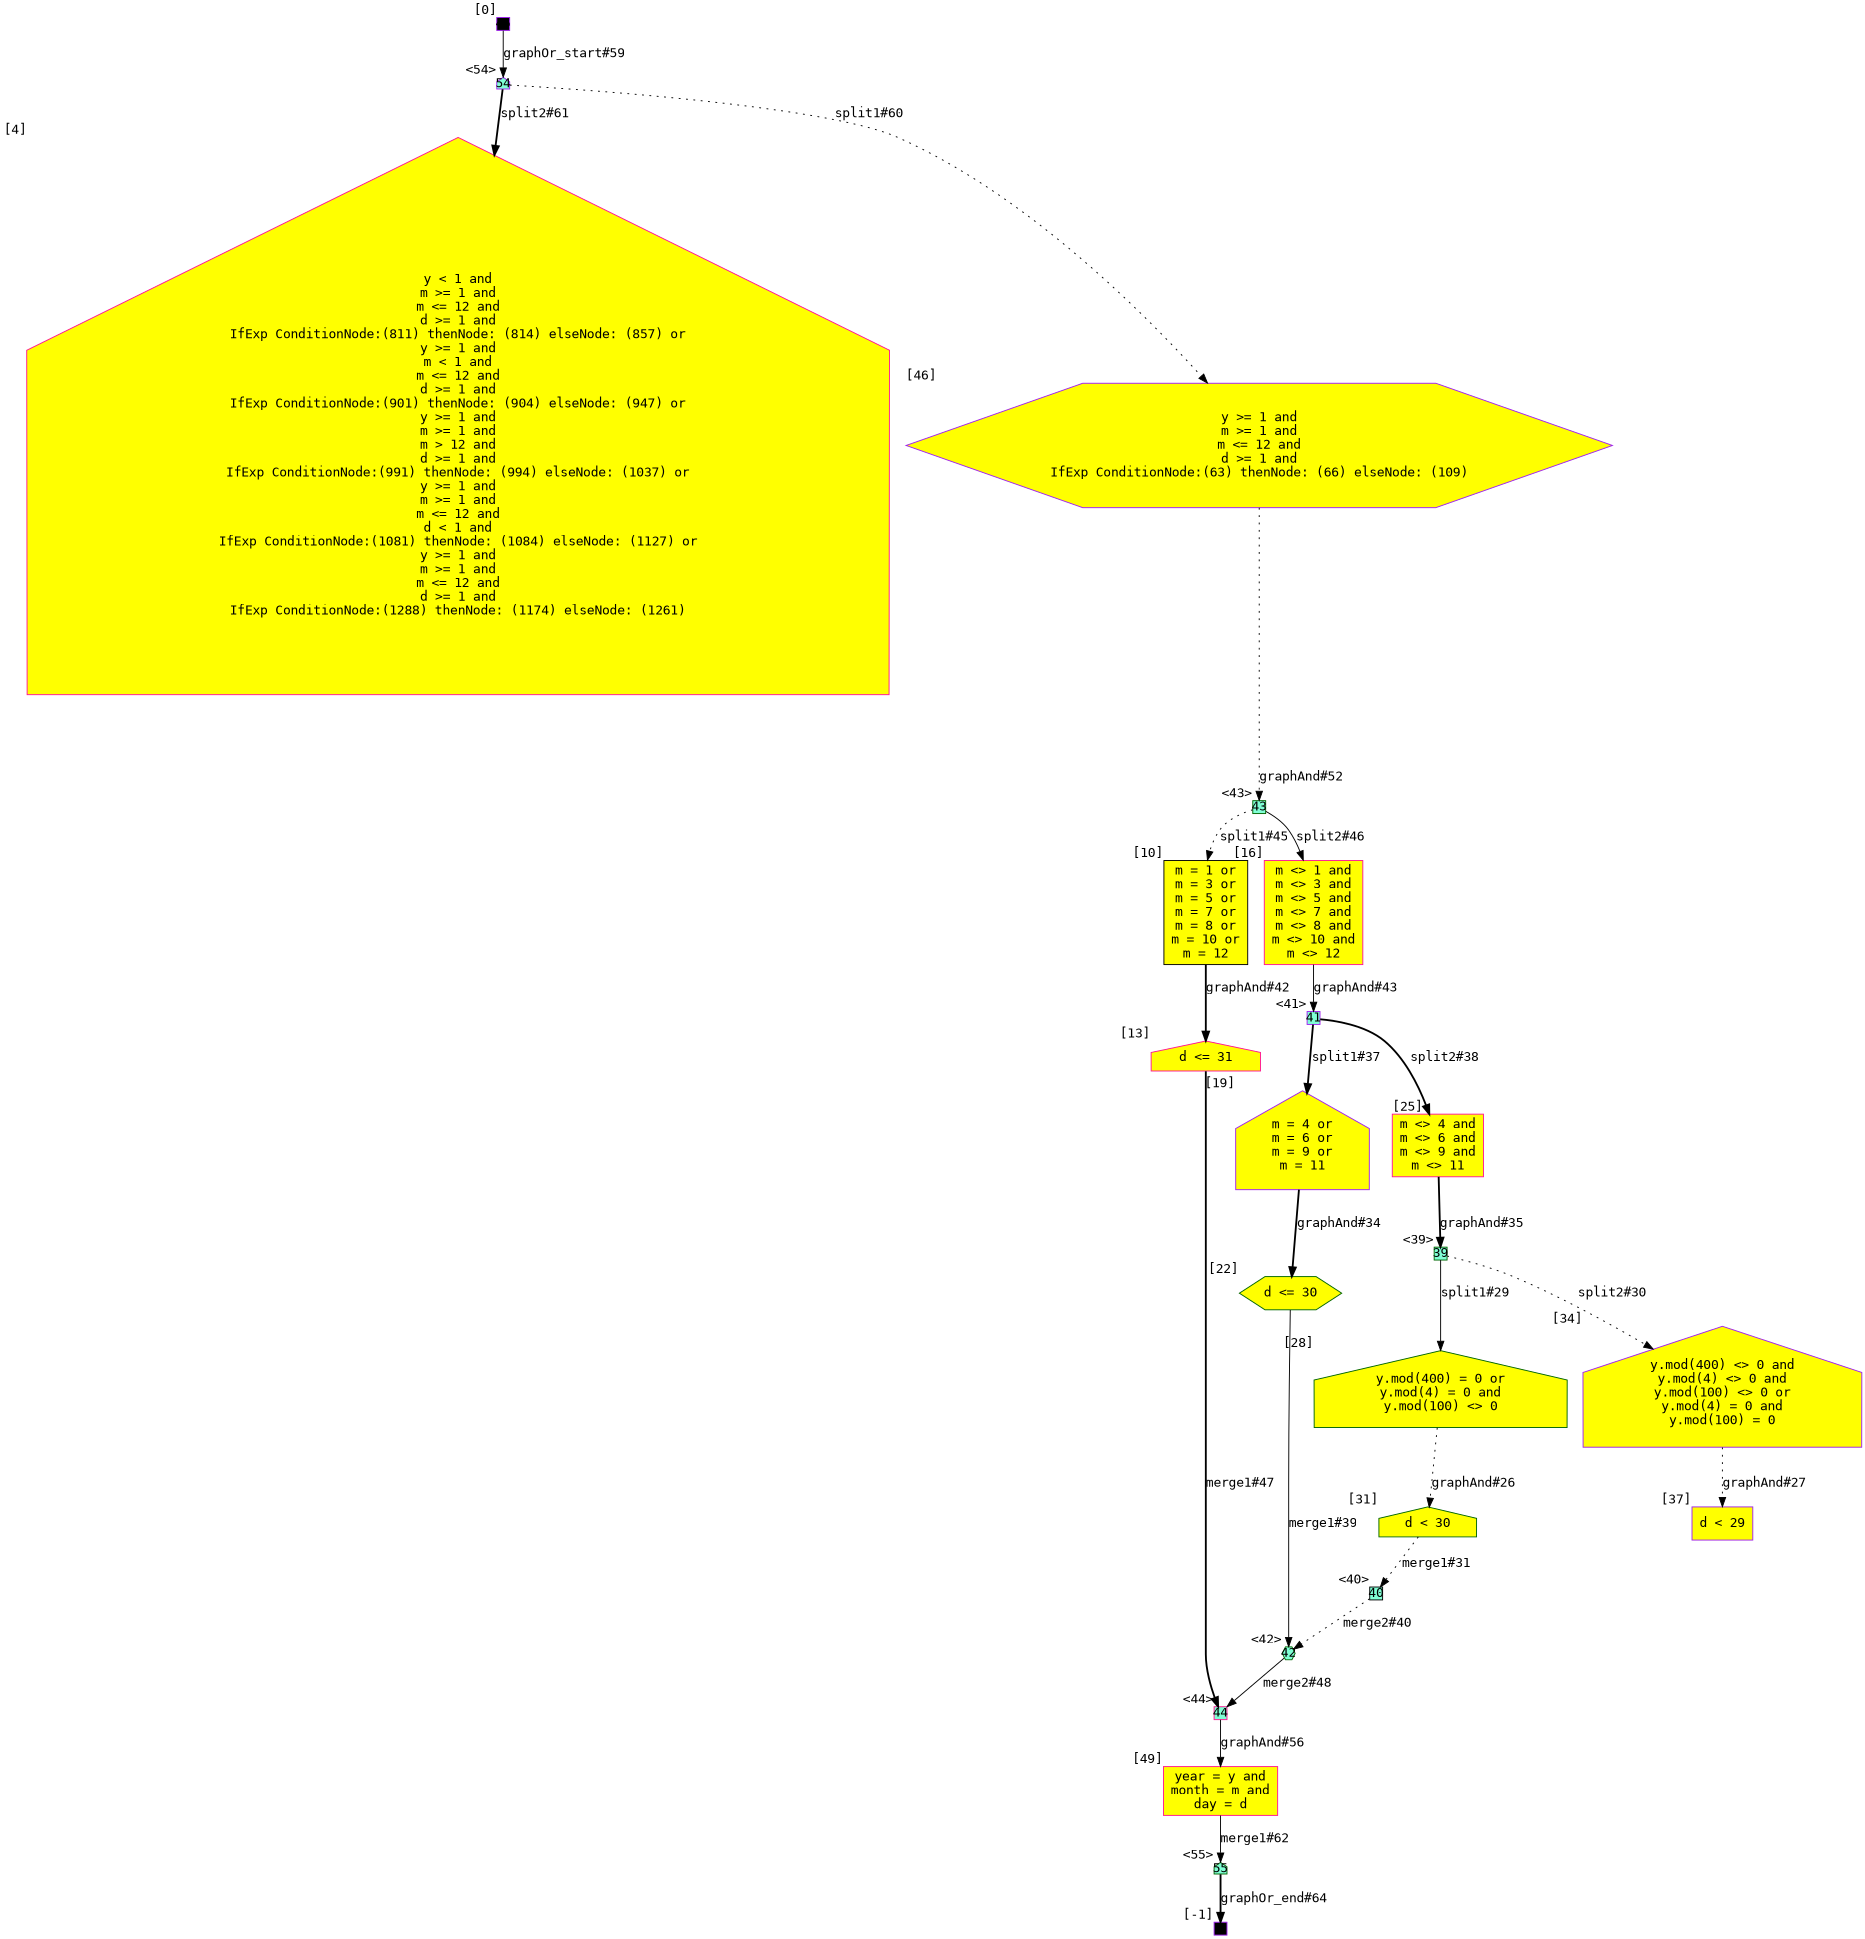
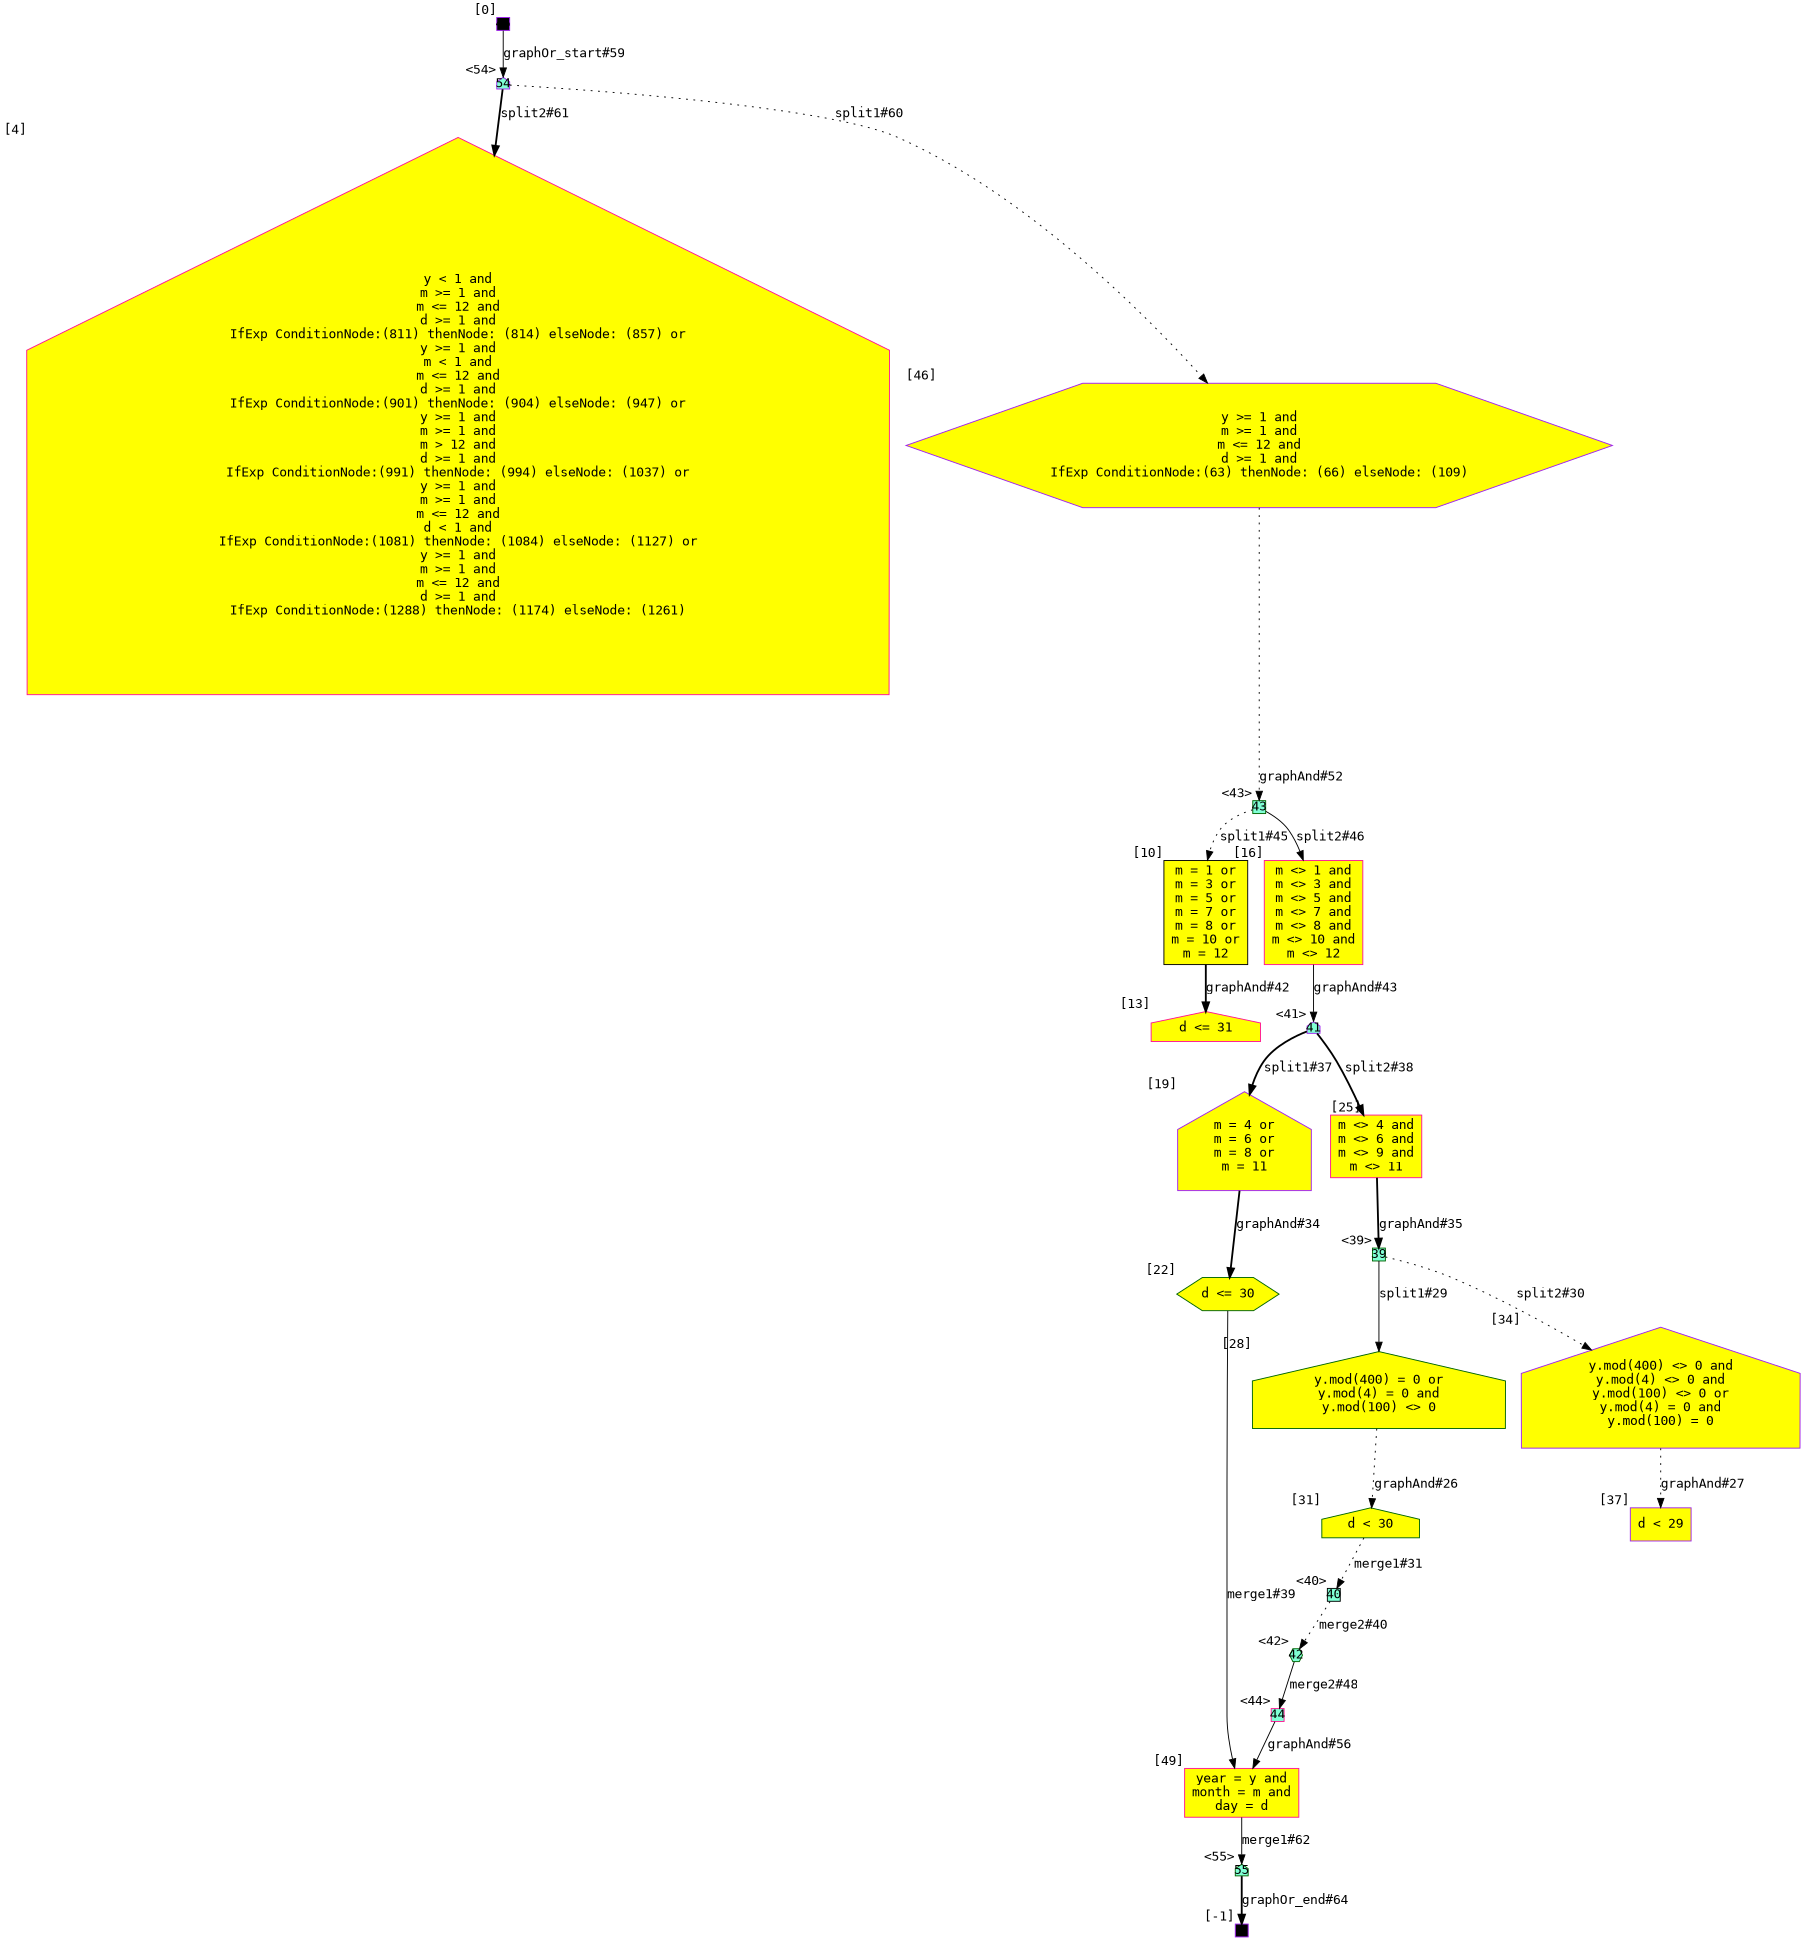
(1314, 1018) -> (1314, 1028)
(1303, 1145) -> (1245, 1146)
(1206, 1385) -> none
(1289, 1474) -> (1227, 1535)
